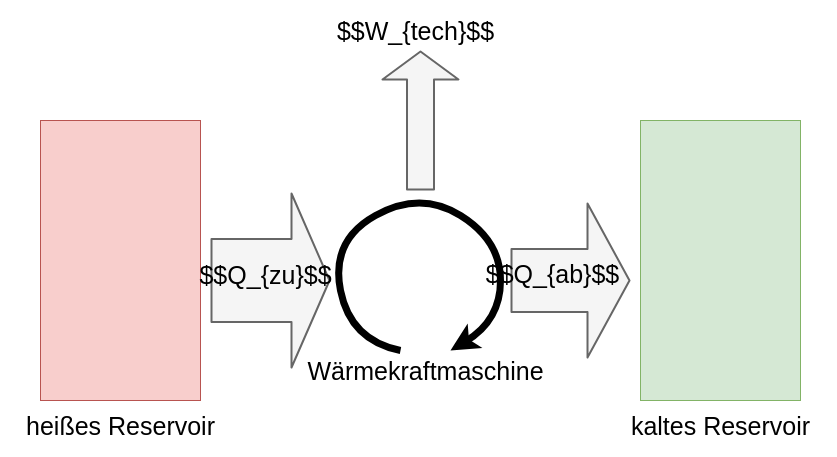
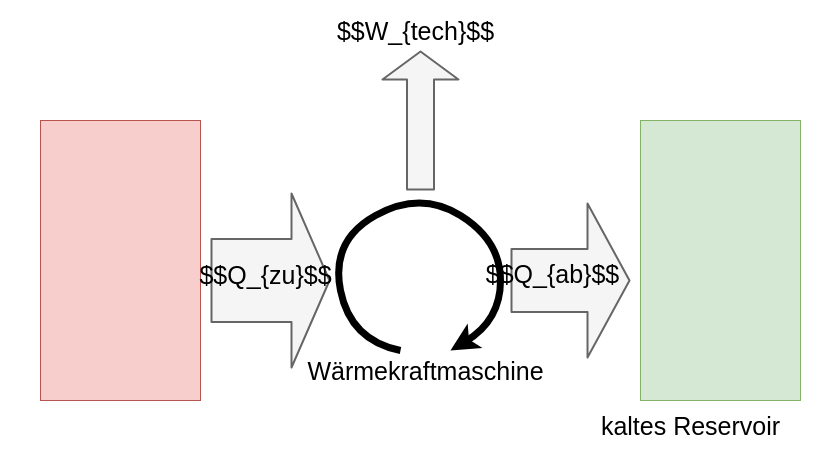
(121, 426) -> none
(721, 426) -> (691, 426)
